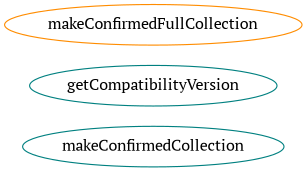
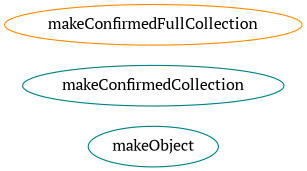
(153, 86) -> none
none -> (153, 147)
